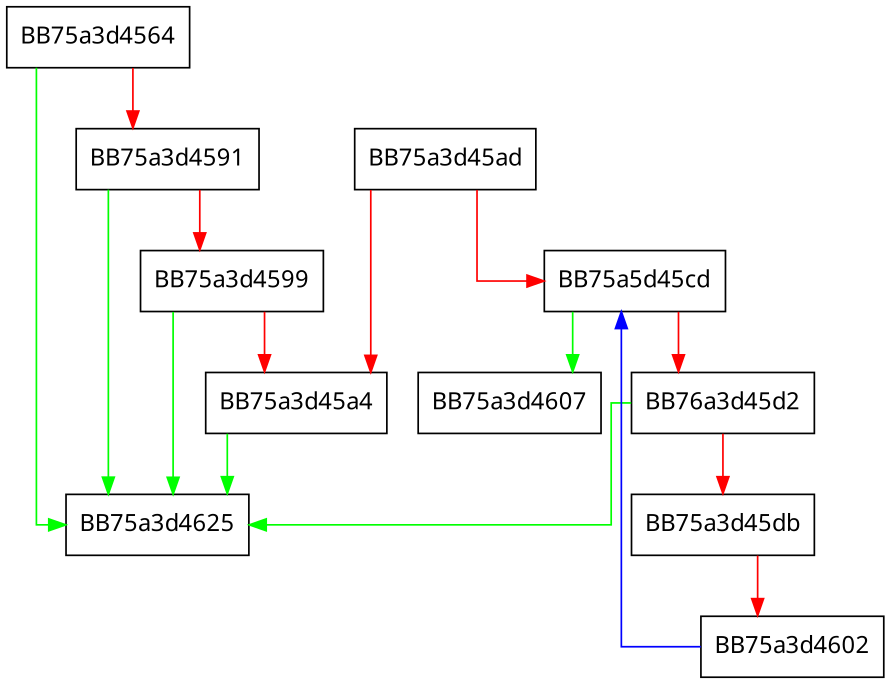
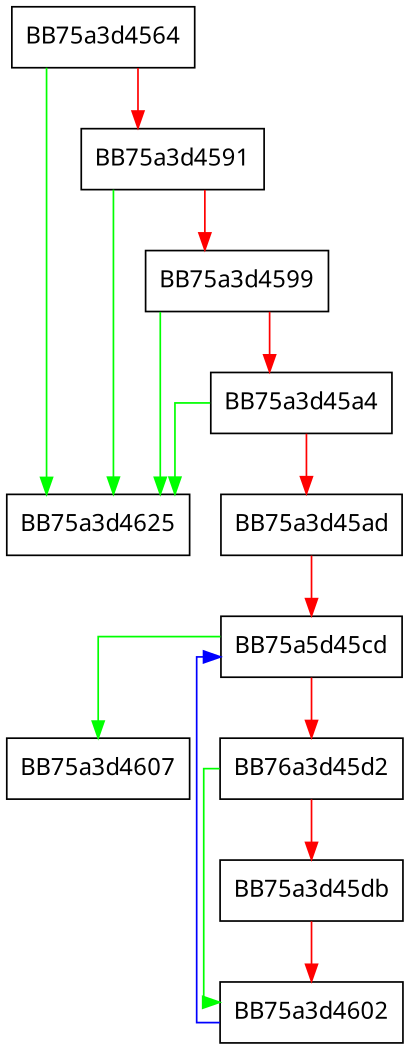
(371, 273) -> (306, 455)
(510, 525) -> (204, 878)
